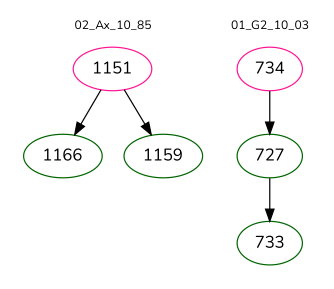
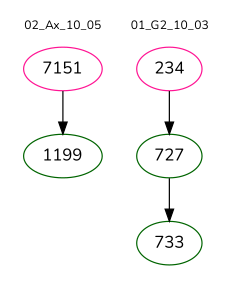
(113, 26) -> (63, 26)
(113, 69) -> (63, 69)
(270, 69) -> (169, 69)
(63, 156) -> none
(163, 156) -> (63, 156)
